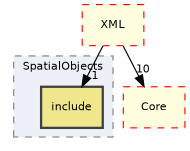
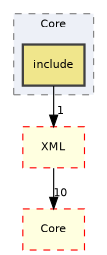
(94, 63) -> (54, 102)
(63, 67) -> (54, 25)
